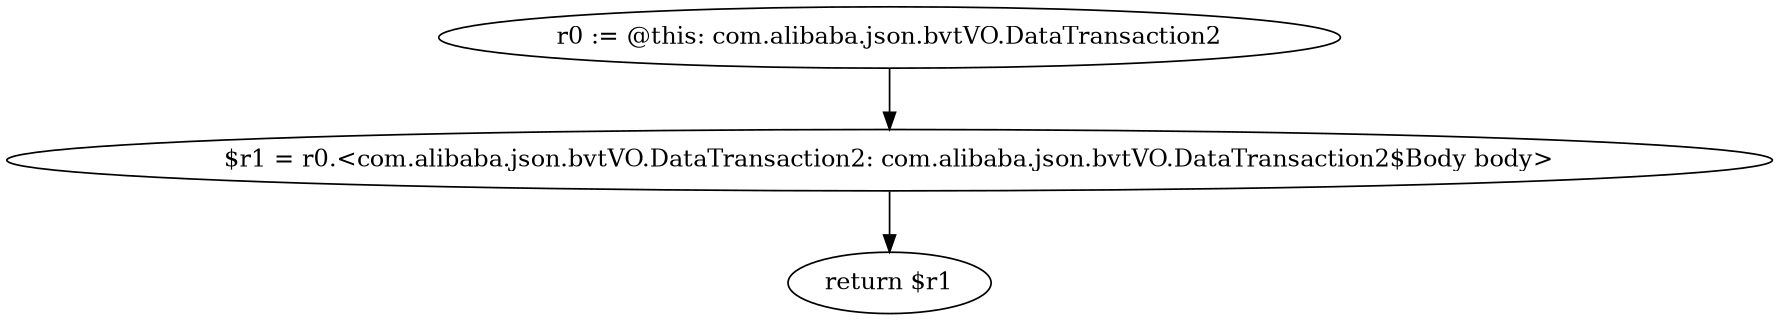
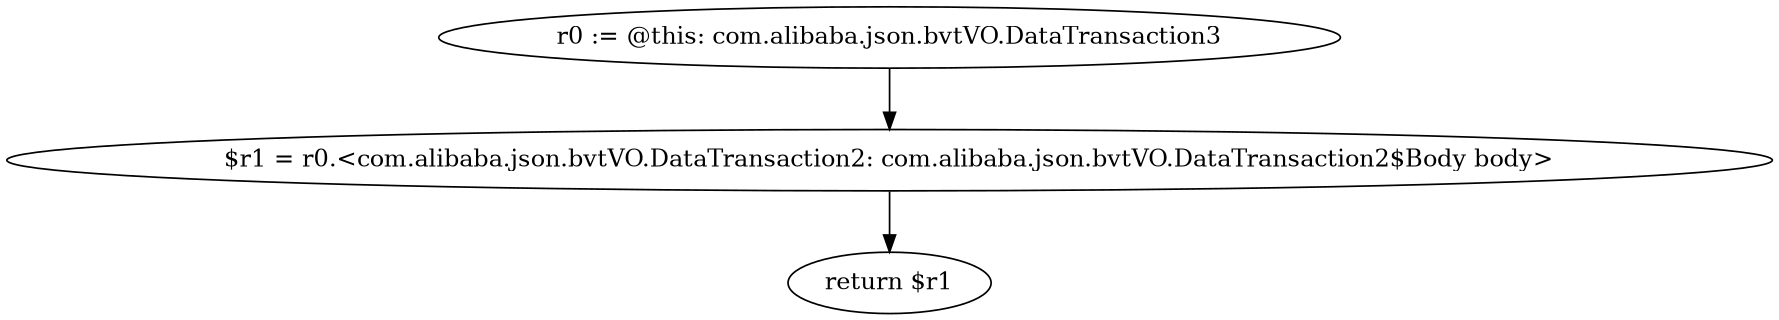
(890, 37) -> (890, 37)
